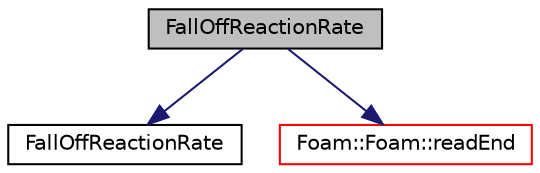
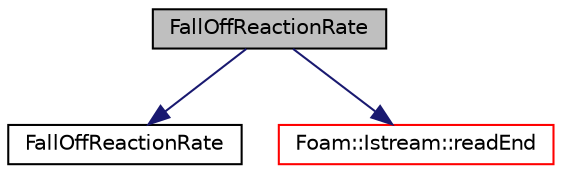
(406, 145) -> (416, 145)
